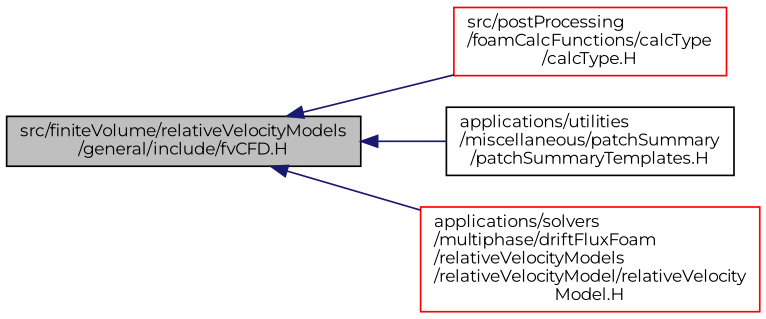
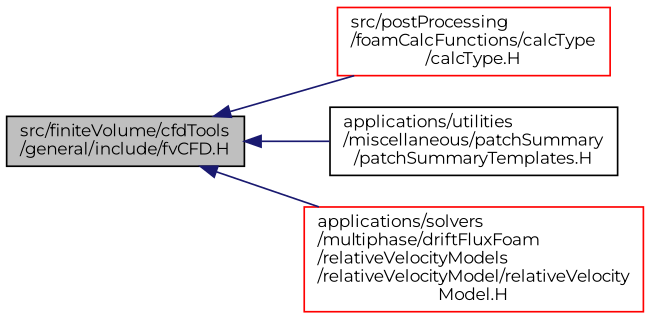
(184, 141) -> (126, 141)
